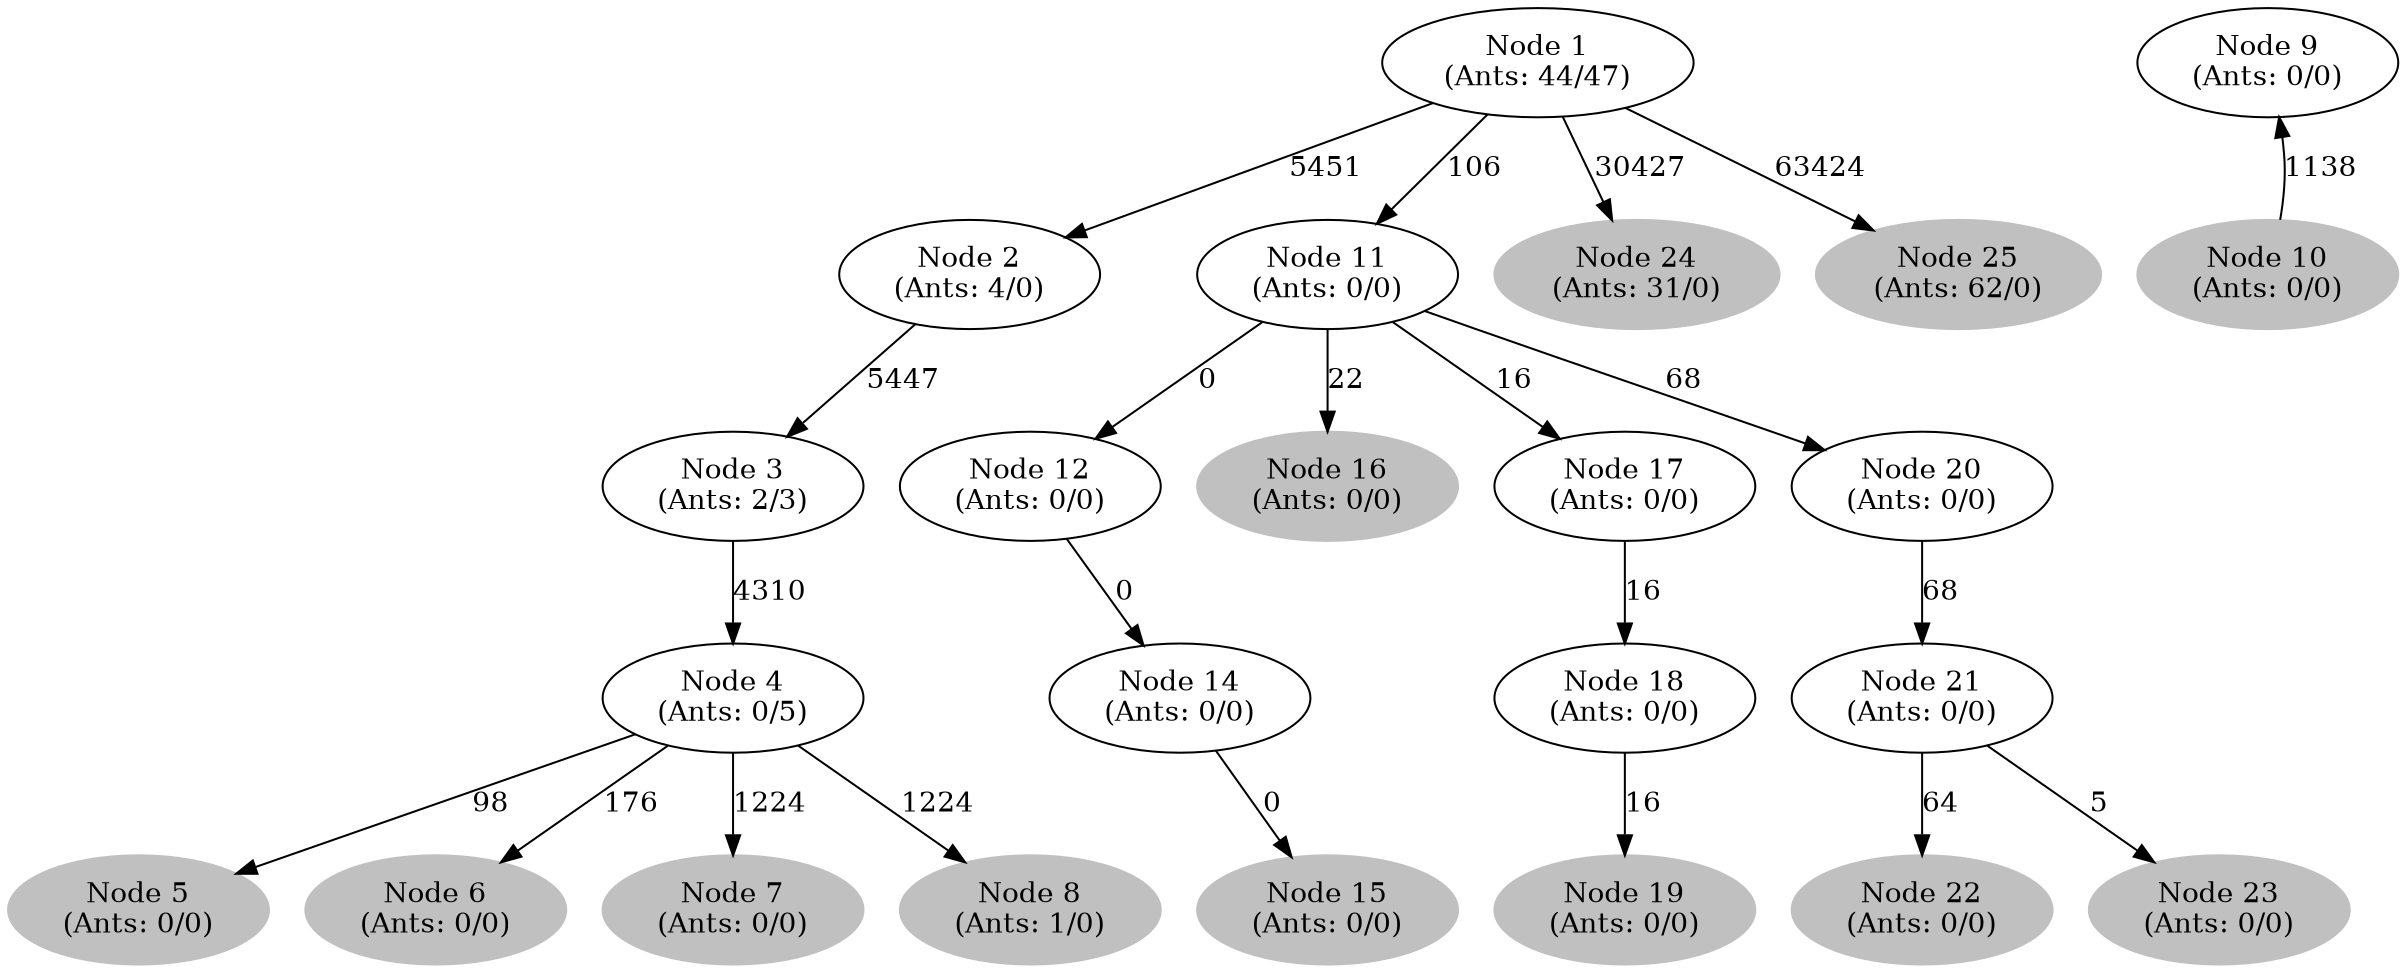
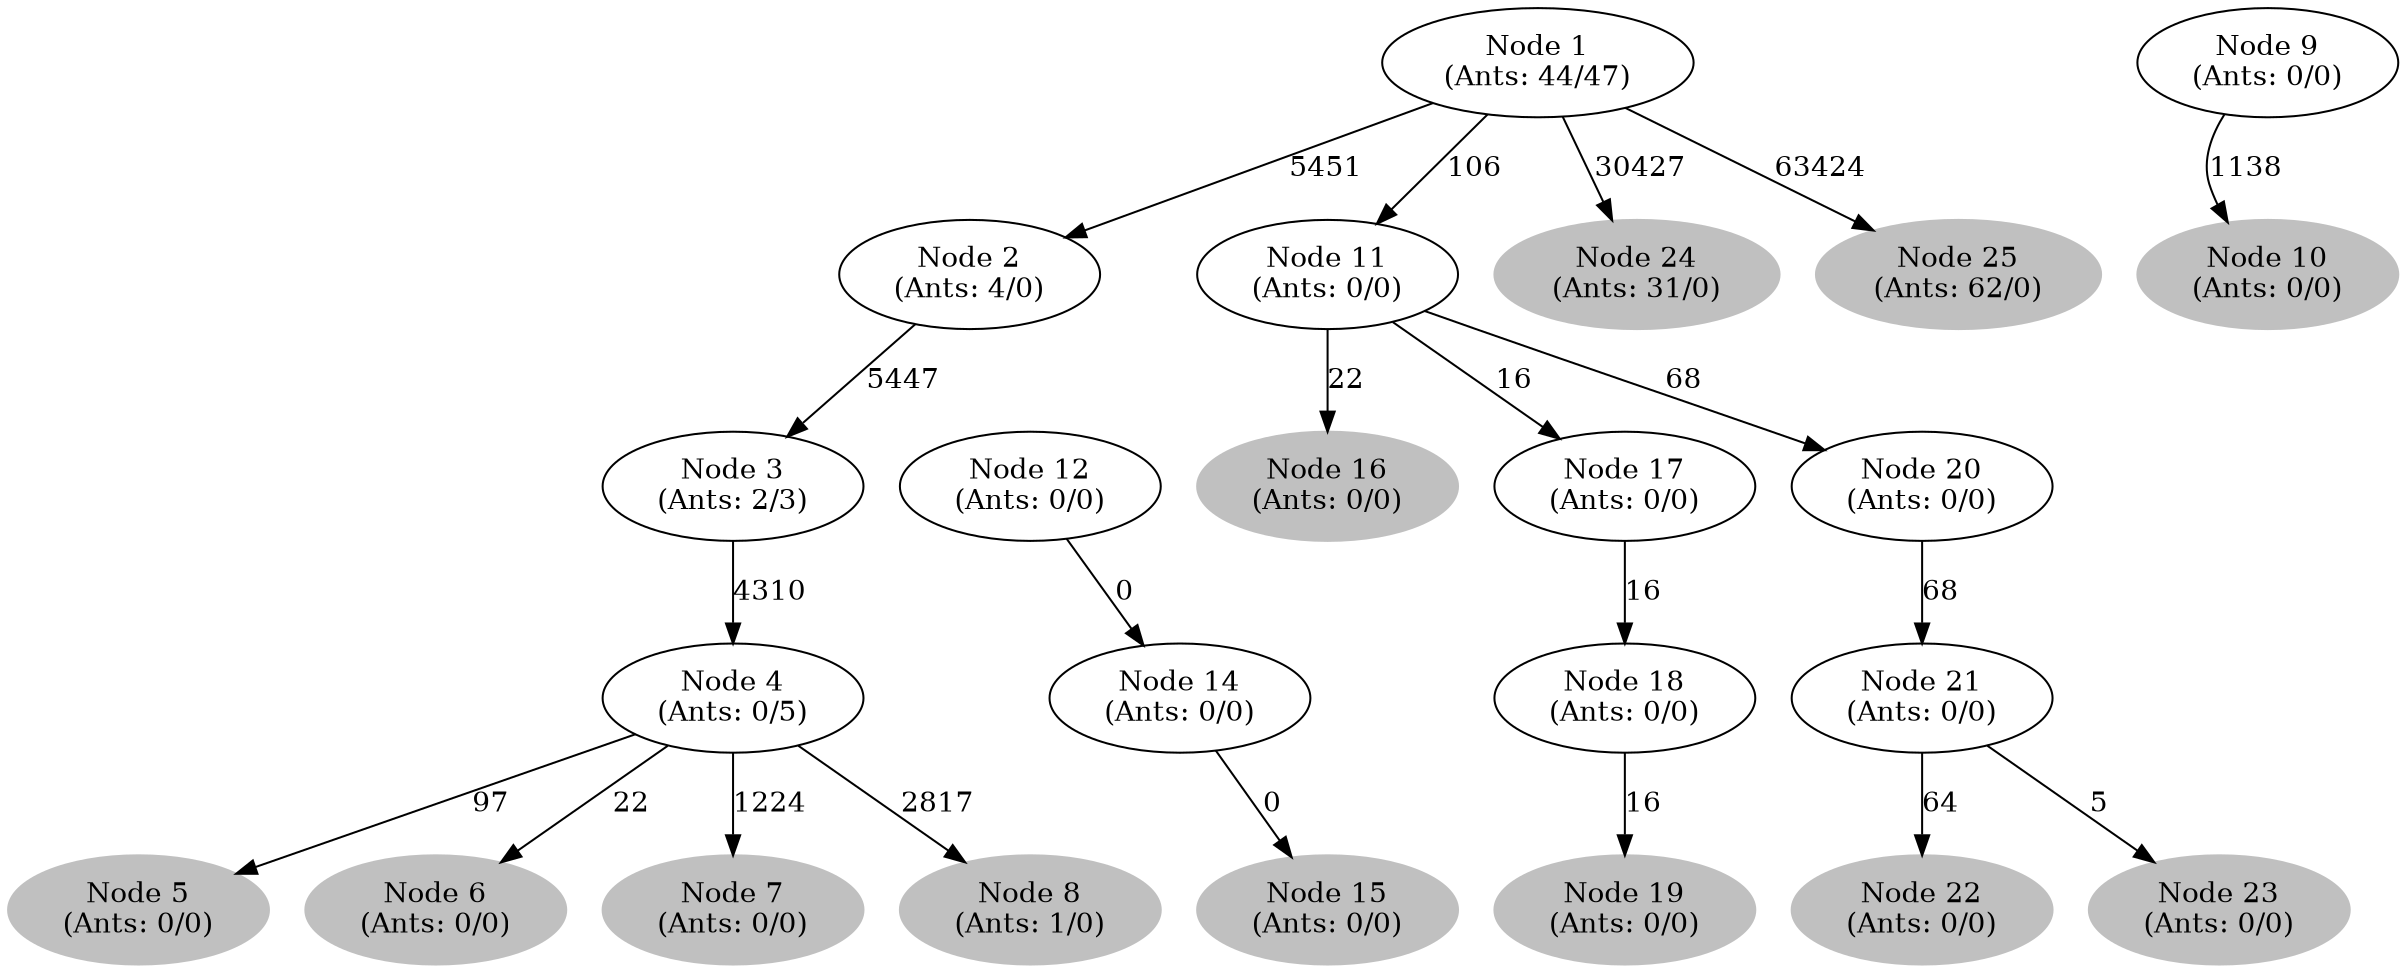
(2285, 179) -> (2207, 159)
(1187, 375) -> none
(491, 804) -> (491, 804)
(632, 804) -> (632, 804)
(938, 804) -> (938, 804)
